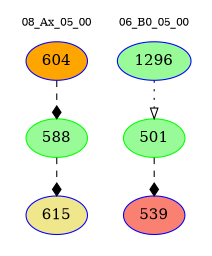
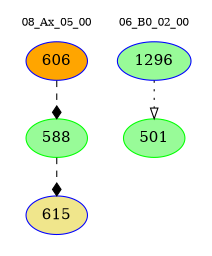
(154, 23) -> (154, 23)
(57, 61) -> (57, 61)
(154, 215) -> none
